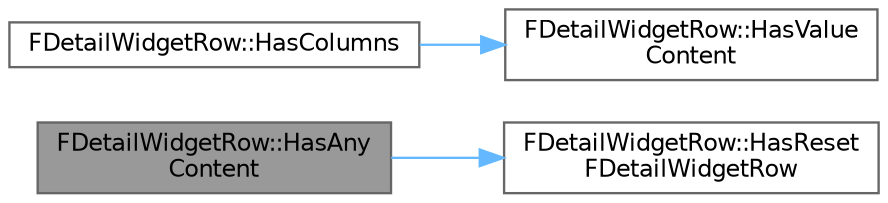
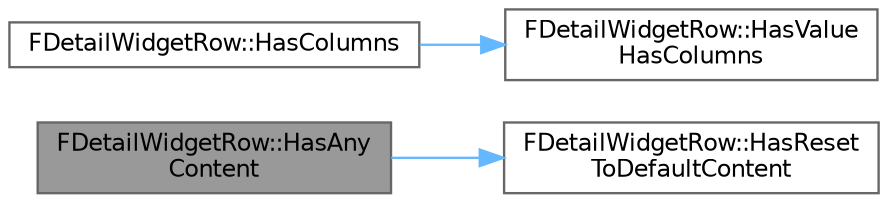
(691, 45) -> (691, 45)
(691, 158) -> (691, 158)
